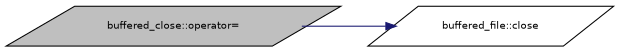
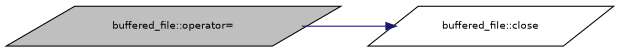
(173, 26) -> (173, 26)
